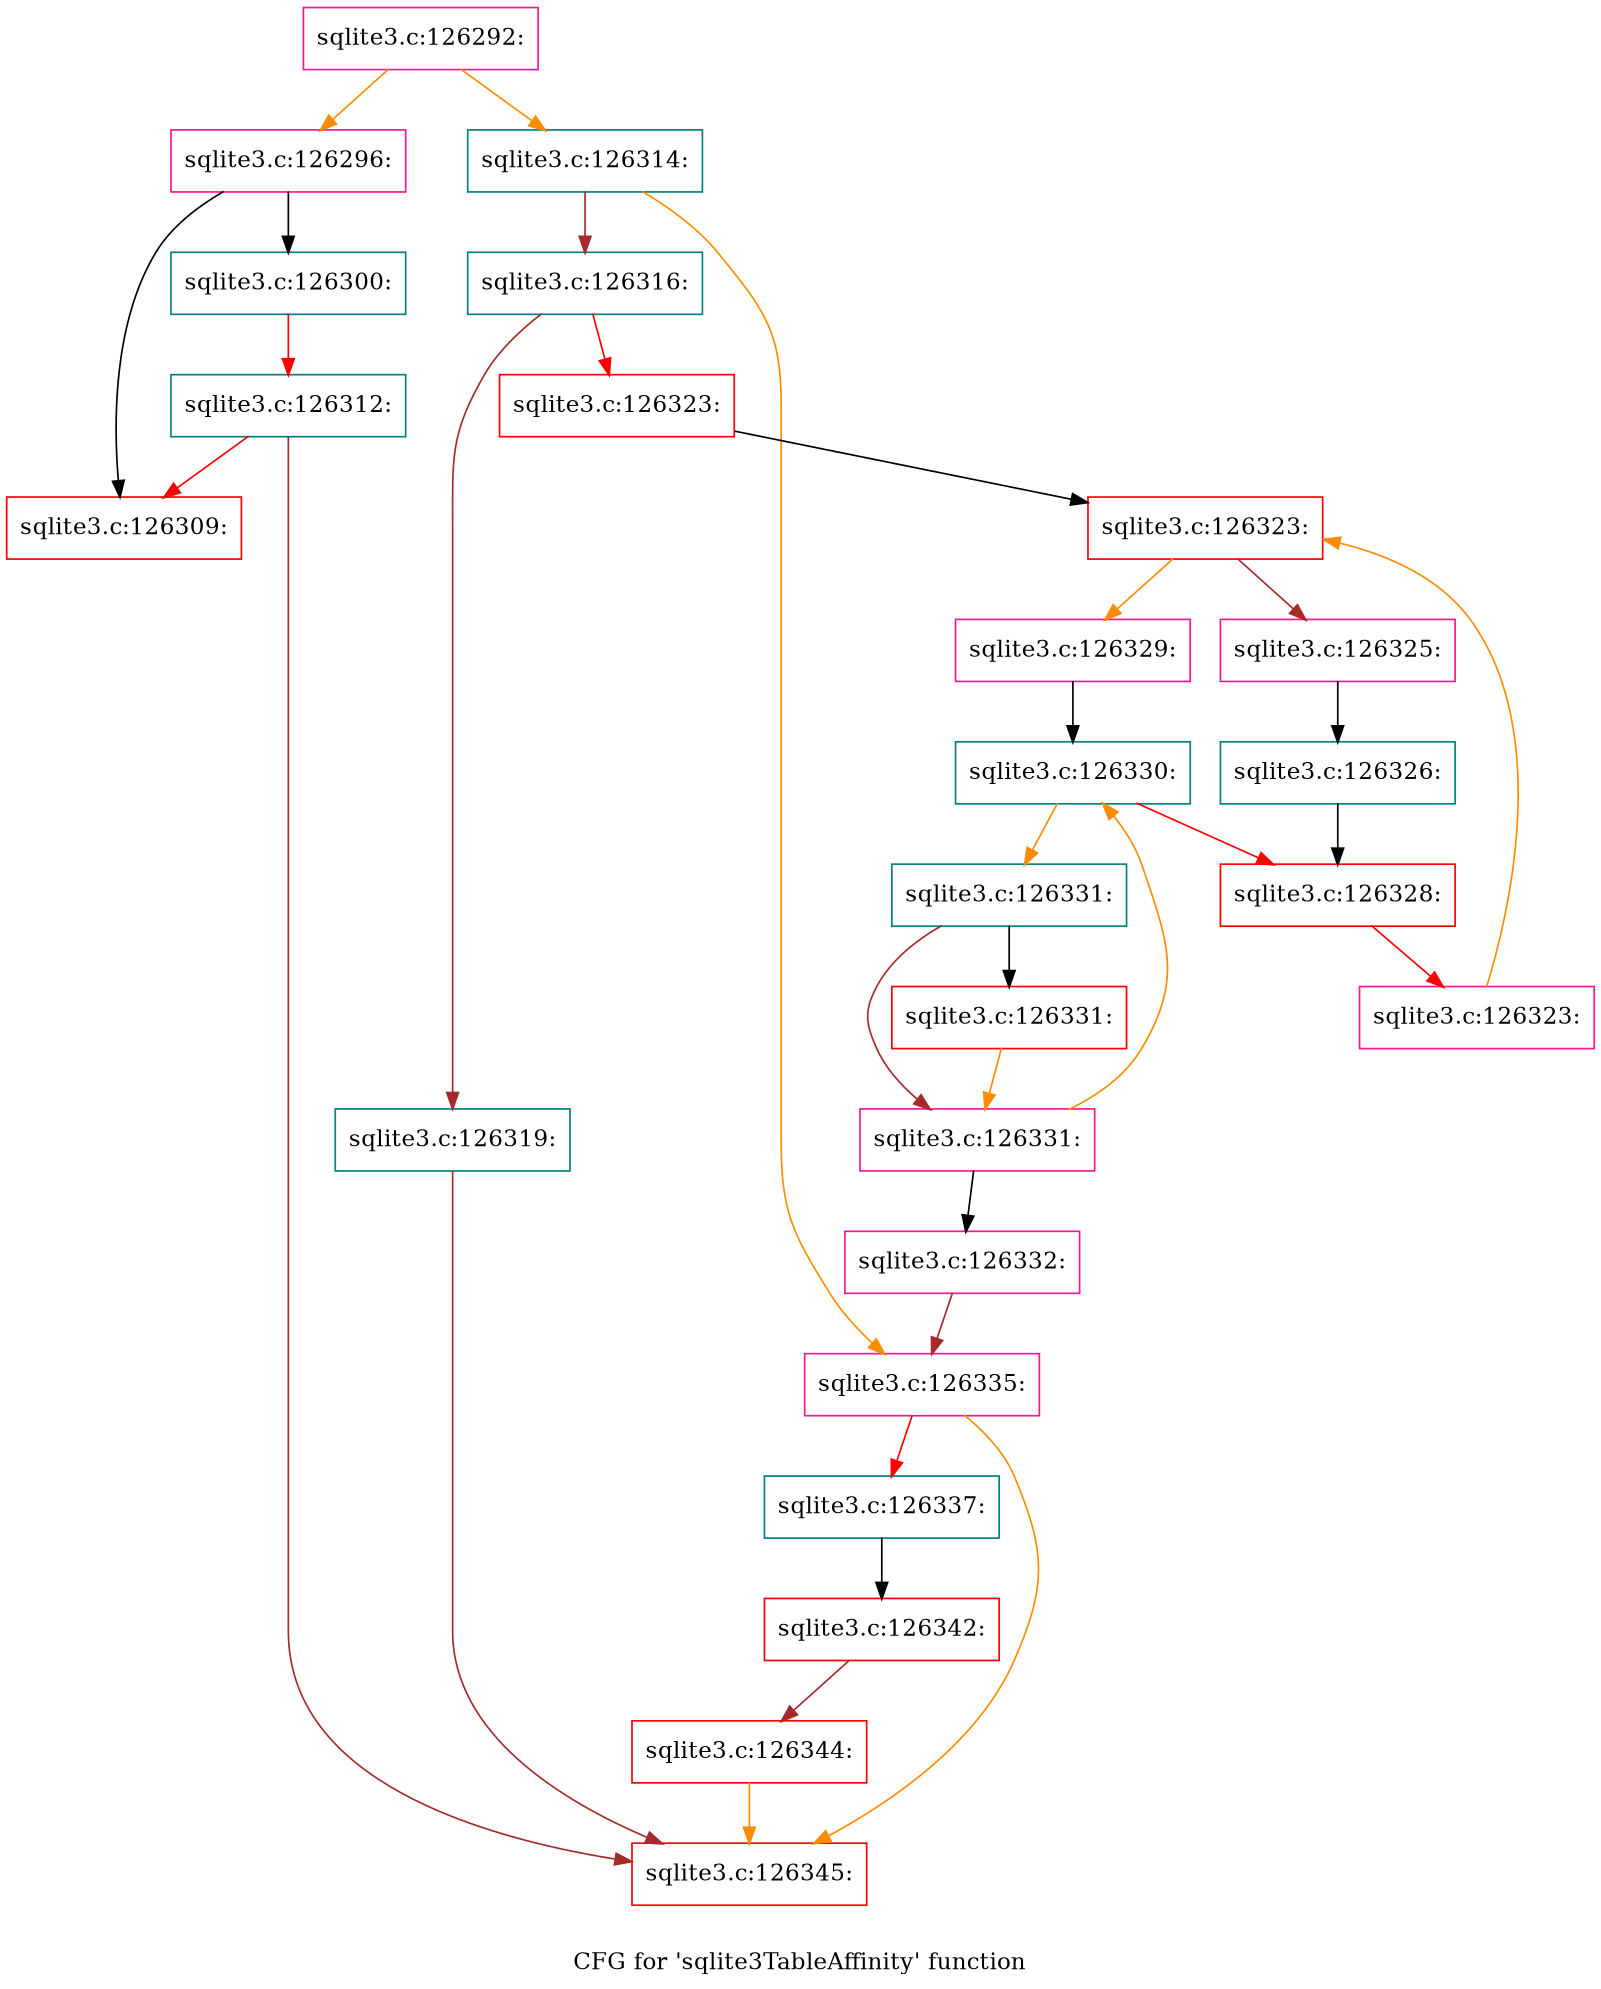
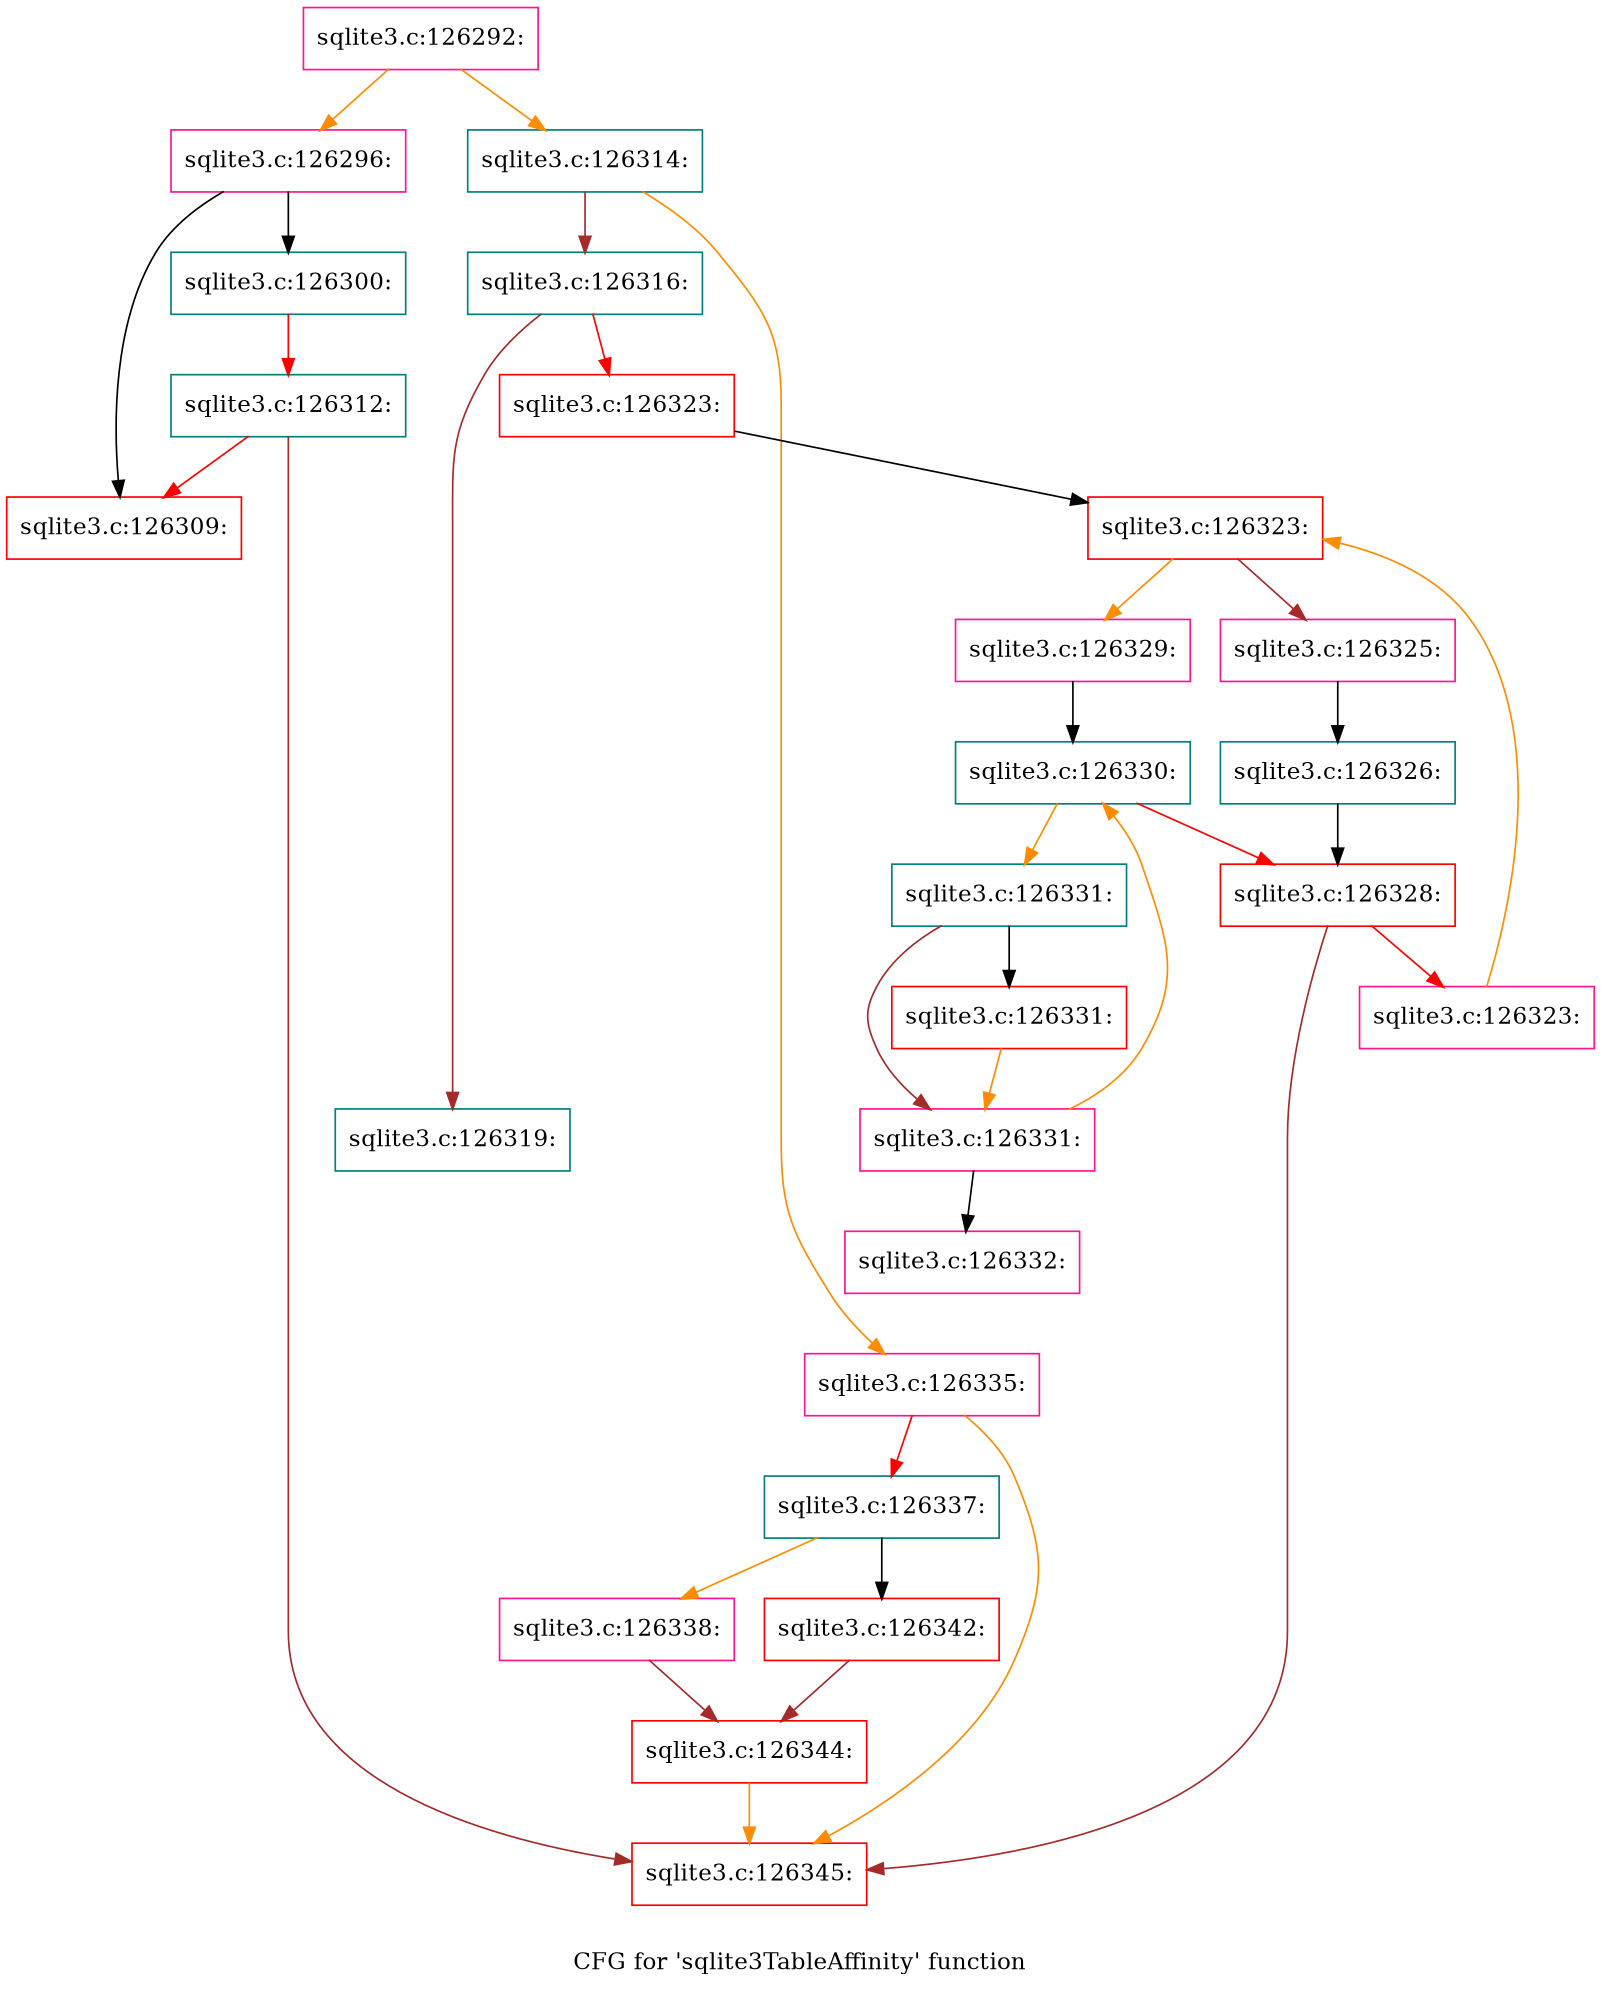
(945, 1315) -> none
(453, 1551) -> (1287, 1532)
none -> (617, 1629)
